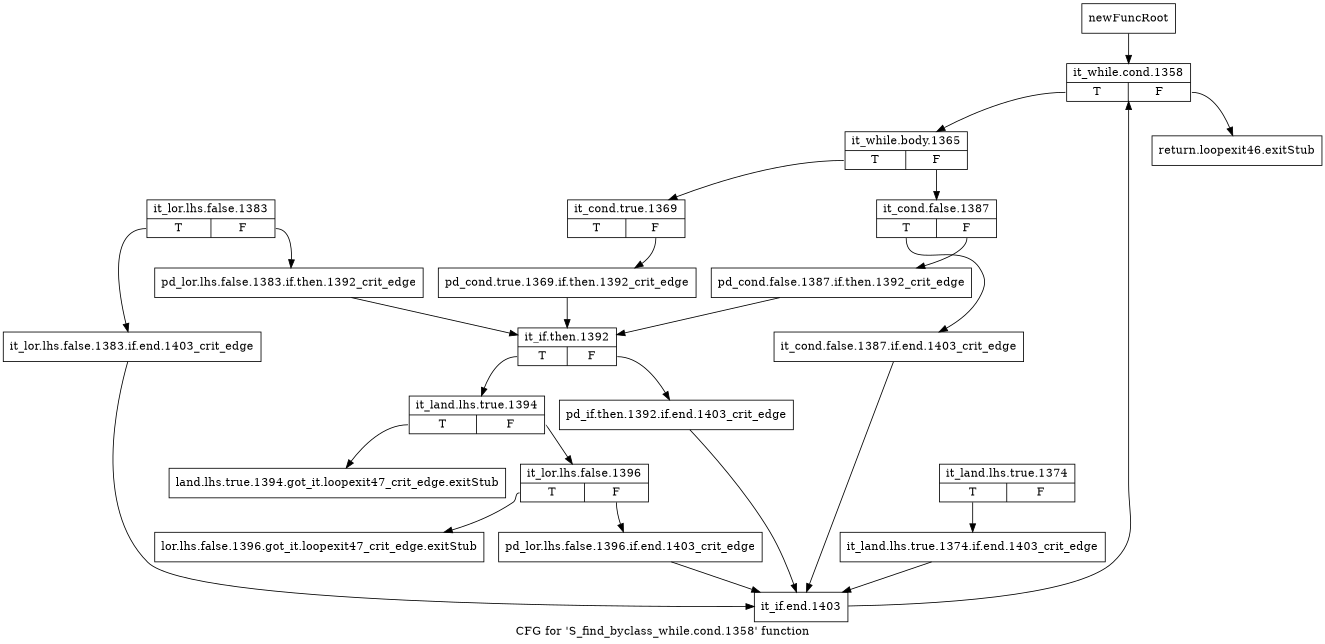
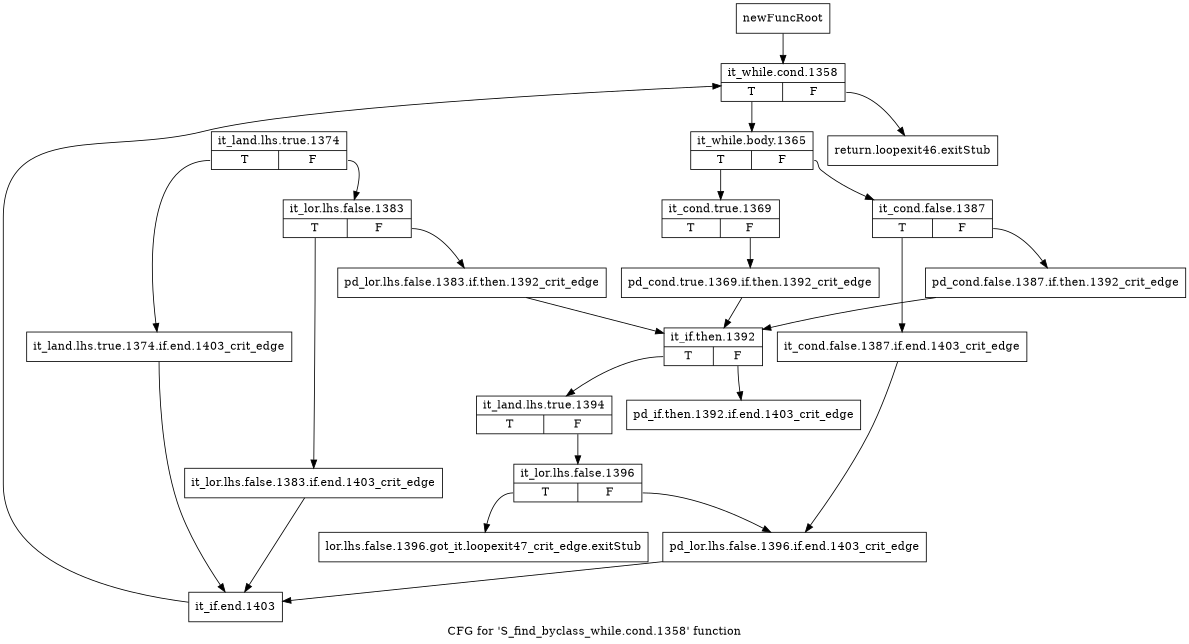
none -> (359, 173)
(851, 473) -> (861, 447)
(337, 483) -> none
(750, 502) -> none
